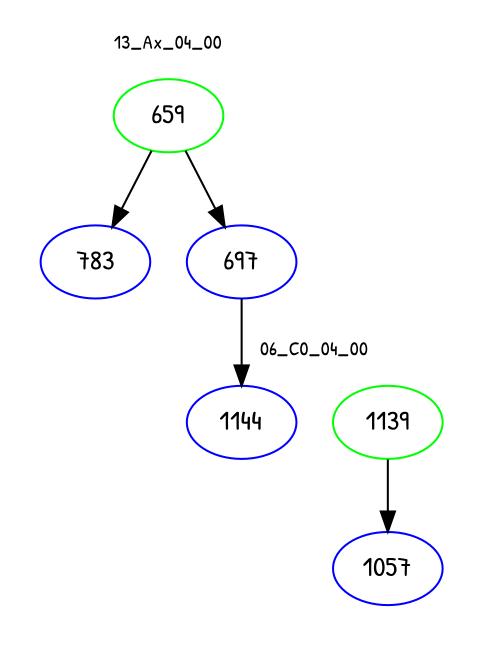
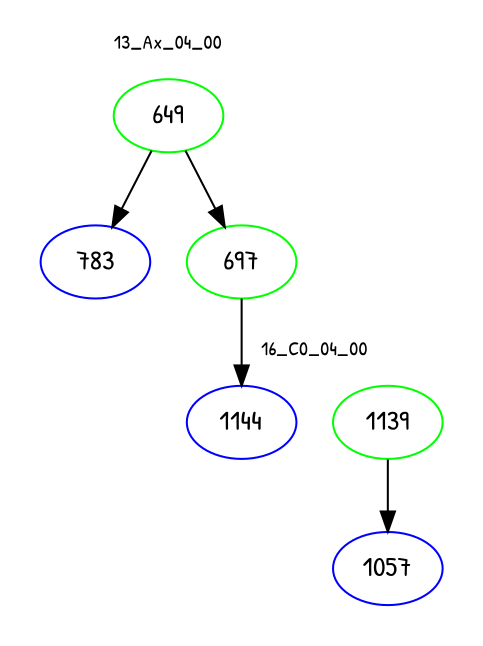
(169, 116) -> (169, 116)
(242, 262) -> (242, 262)
(315, 350) -> (315, 350)
